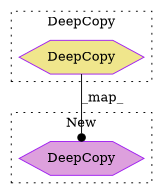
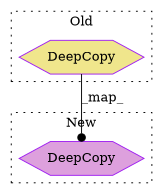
(82, 22) -> (82, 22)
